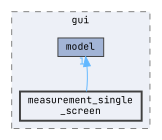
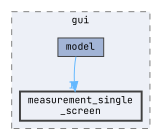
(87, 79) -> (74, 69)
